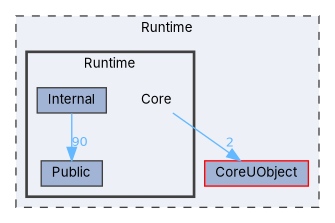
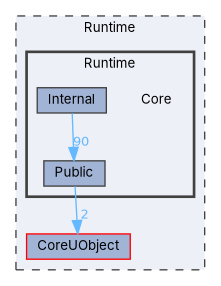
(202, 134) -> (76, 205)
